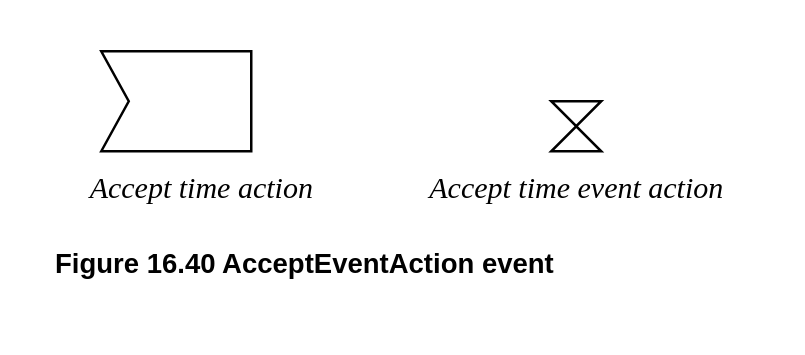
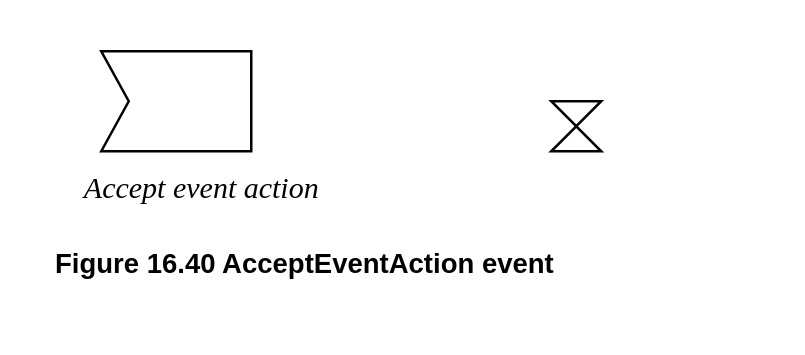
(203, 189) -> (203, 189)
(576, 189) -> none
